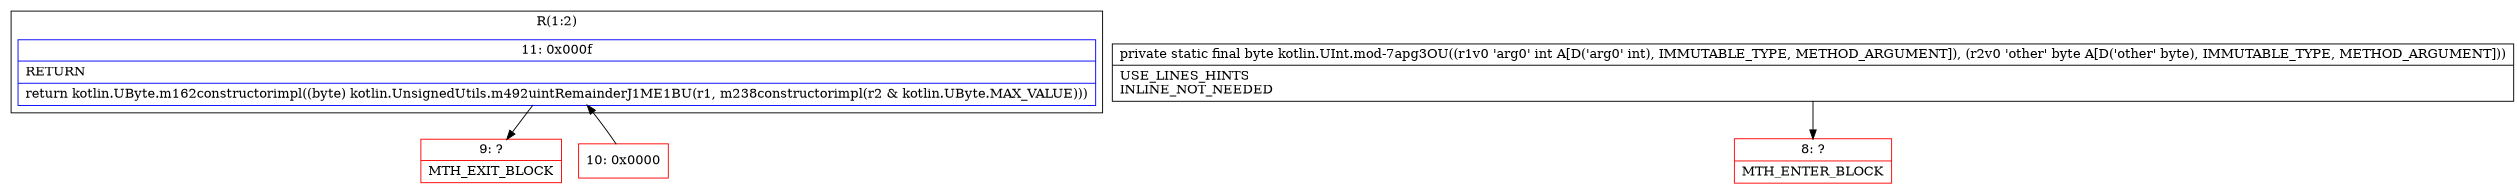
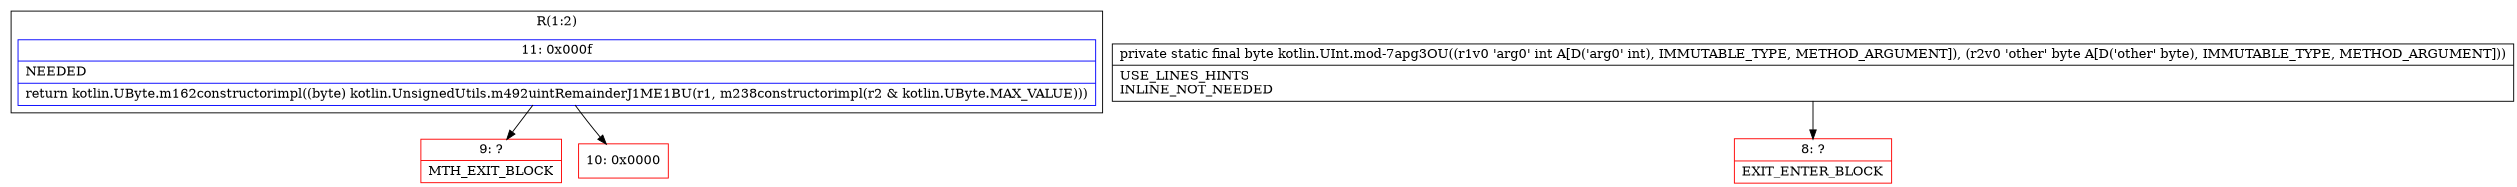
(55, 72) -> (56, 72)
(605, 128) -> (587, 121)
(1813, 172) -> (1813, 172)
